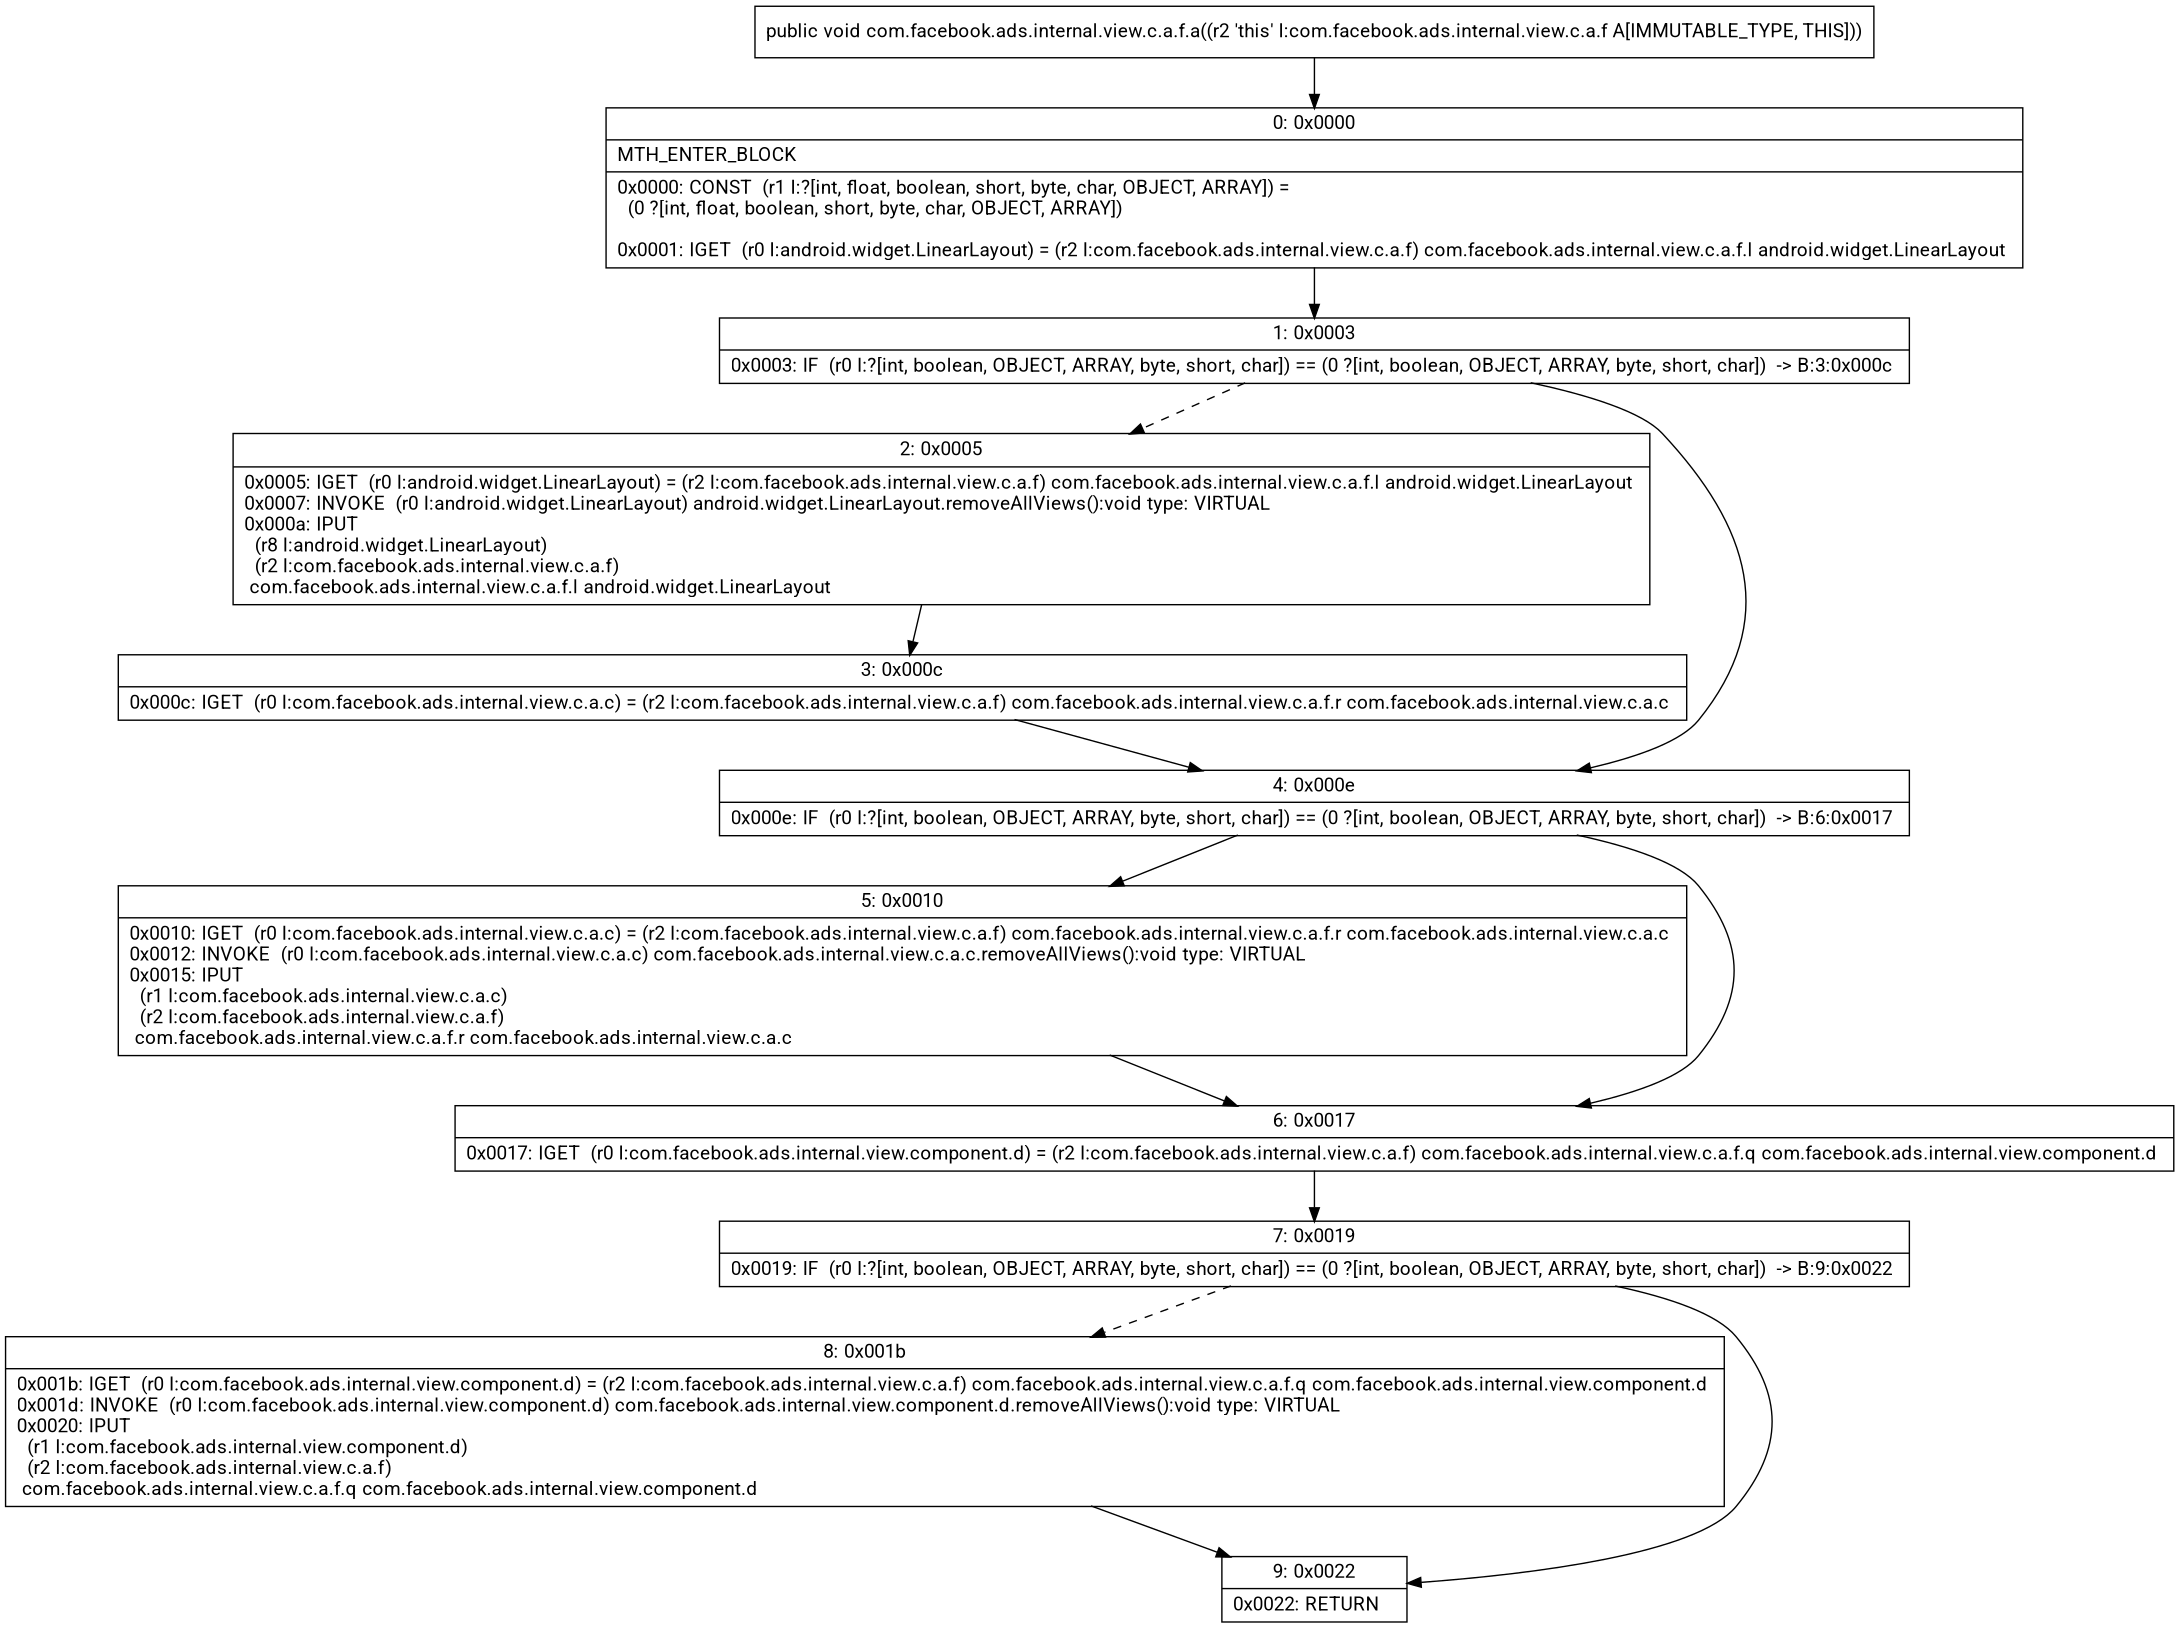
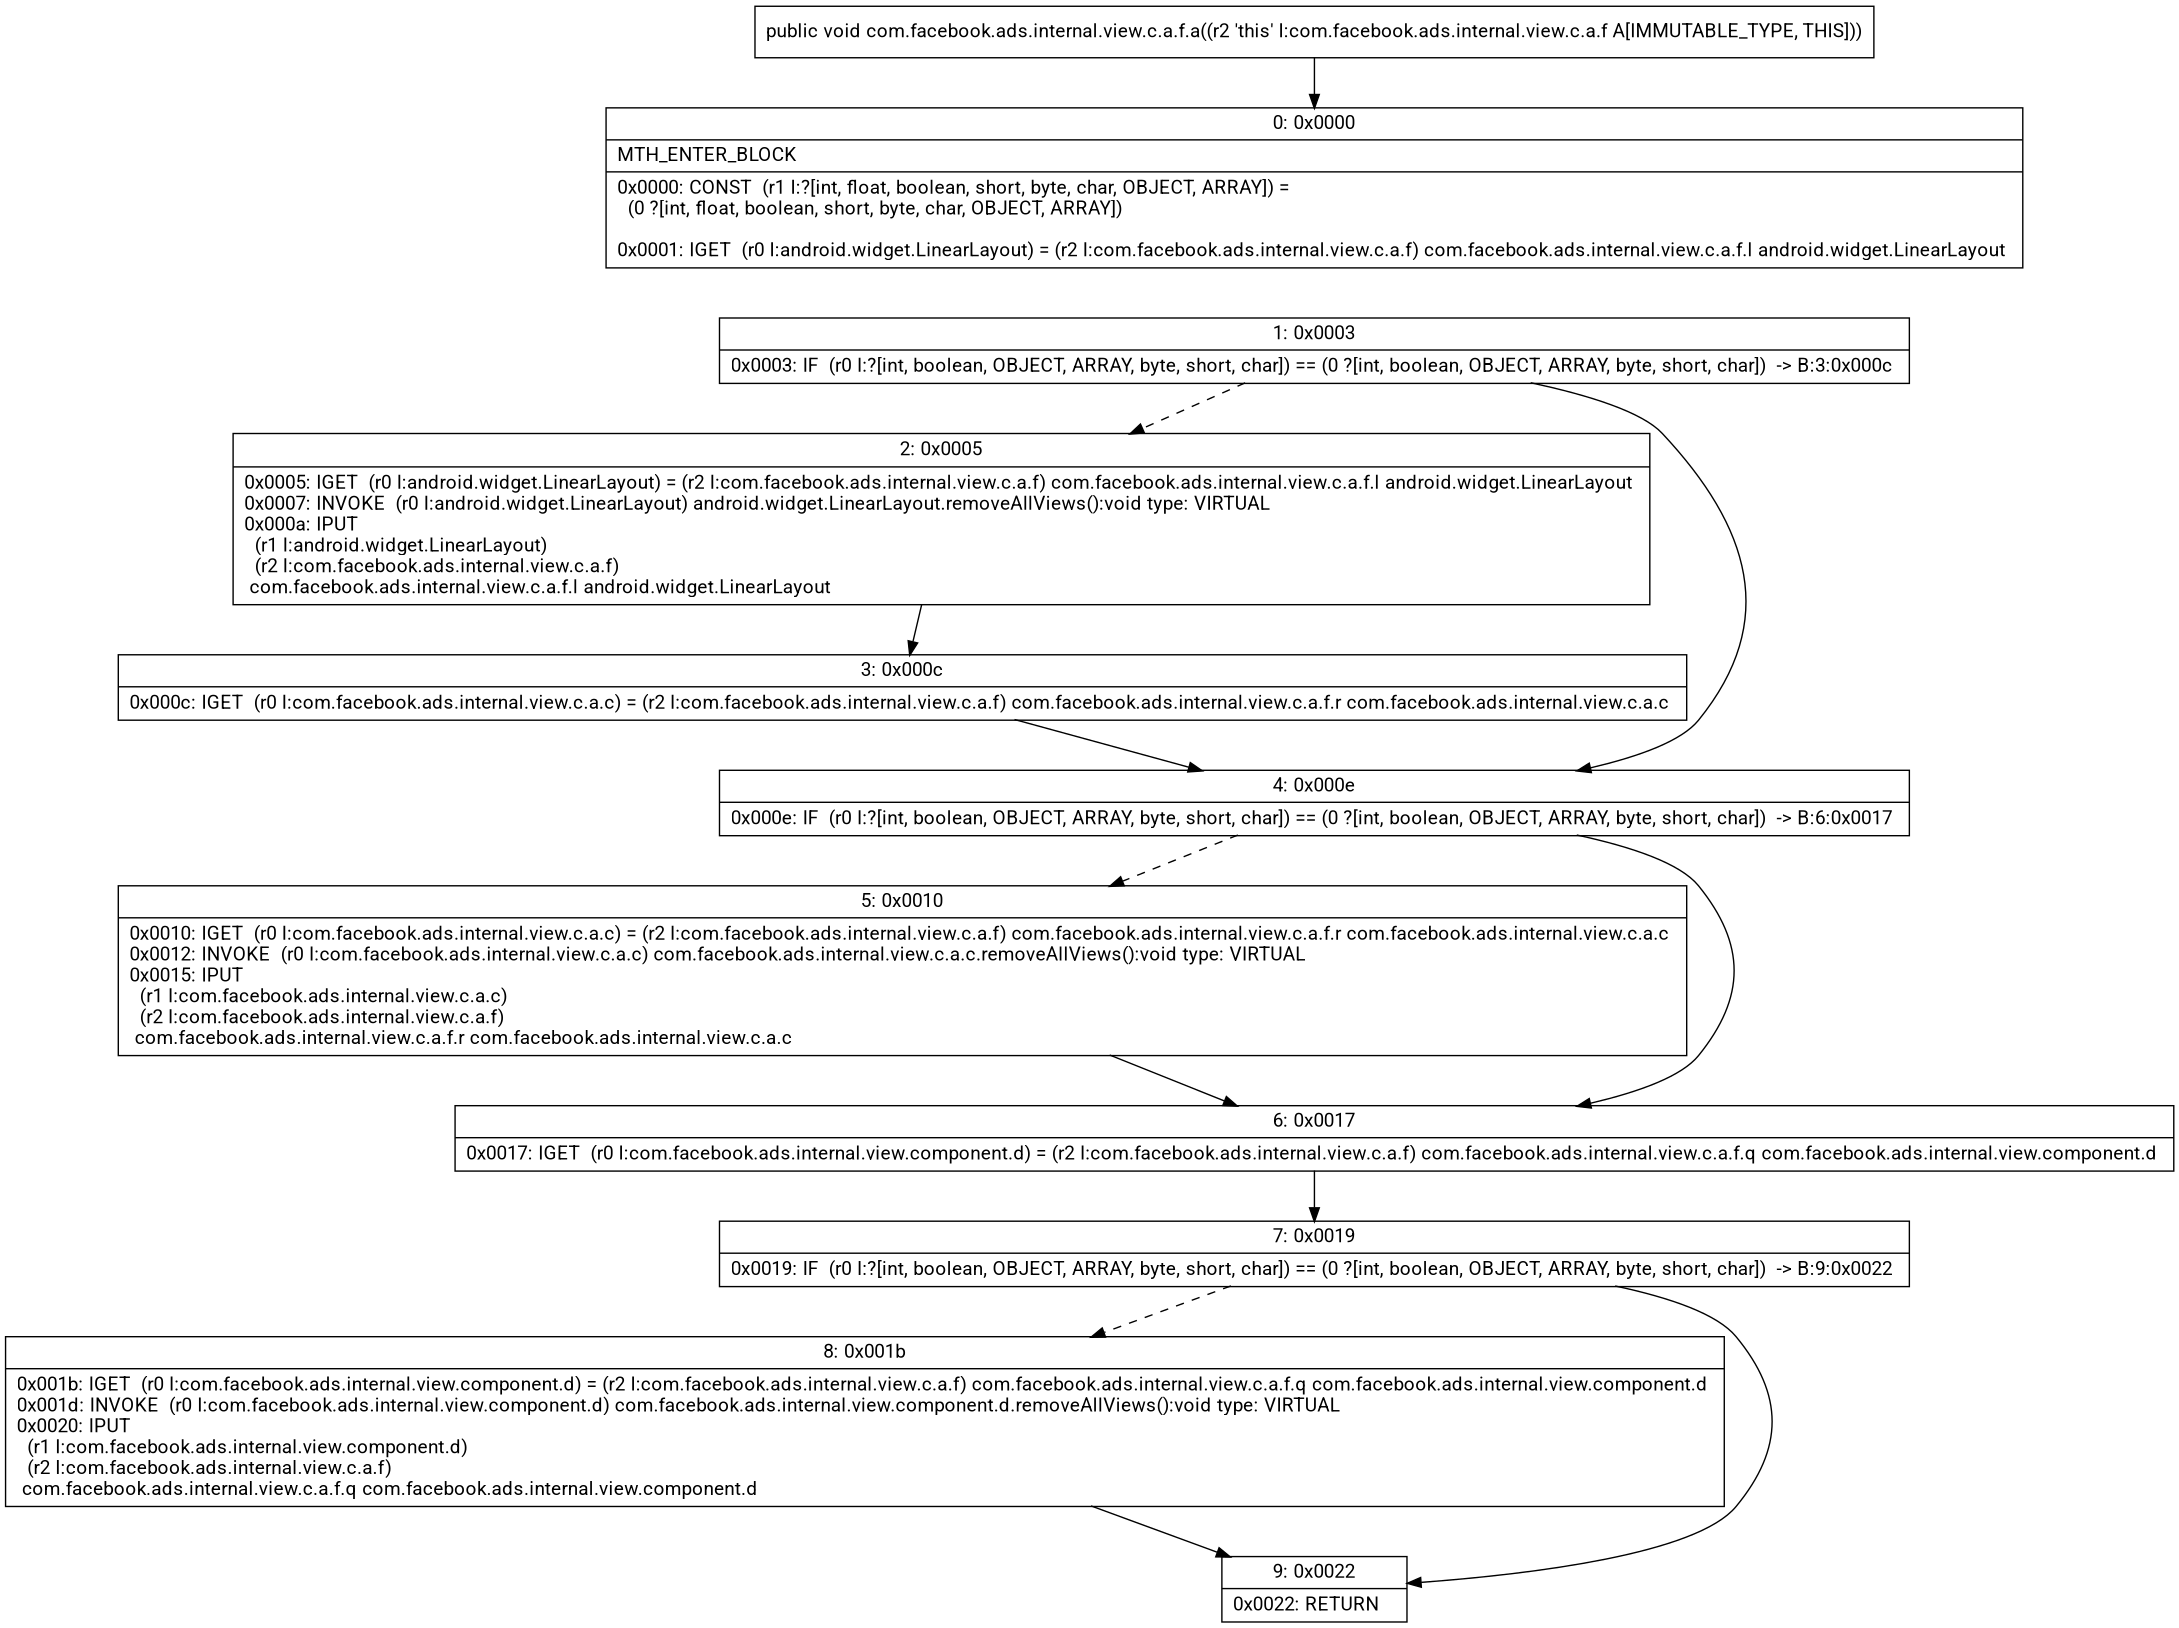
(1314, 286) -> none
(396, 546) -> (396, 546)
(1180, 858) -> (1180, 858)
